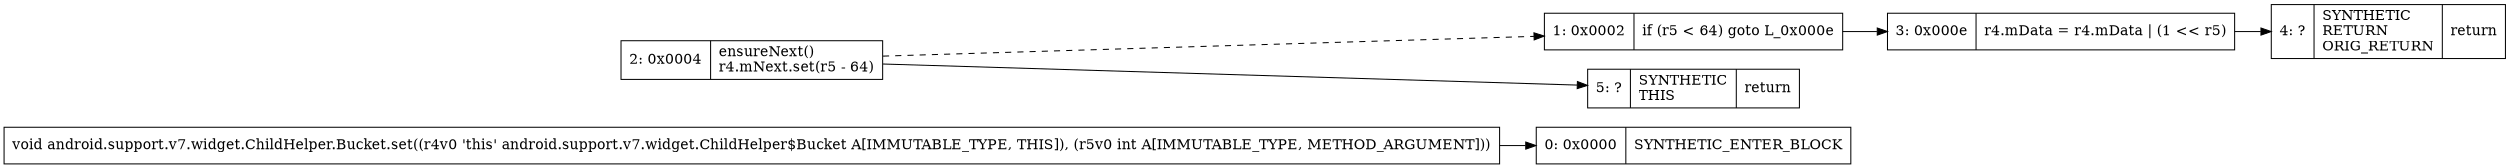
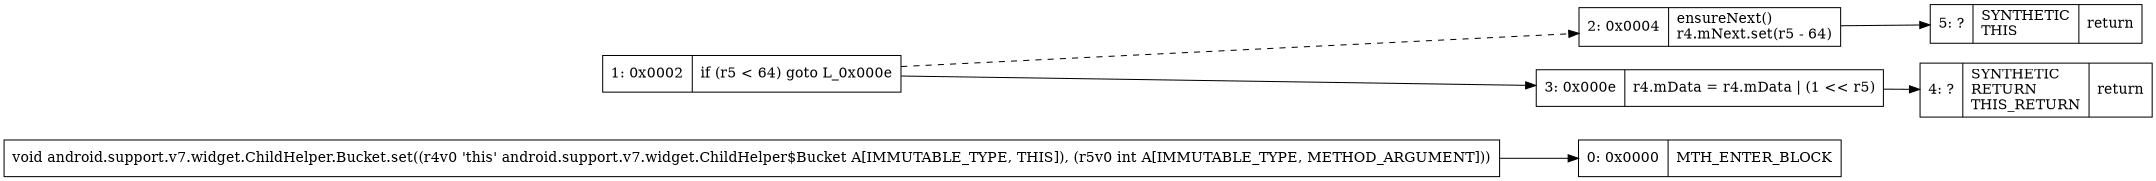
(1209, 46) -> (1235, 50)
(2378, 46) -> (2026, 105)
(1738, 145) -> (1755, 158)
